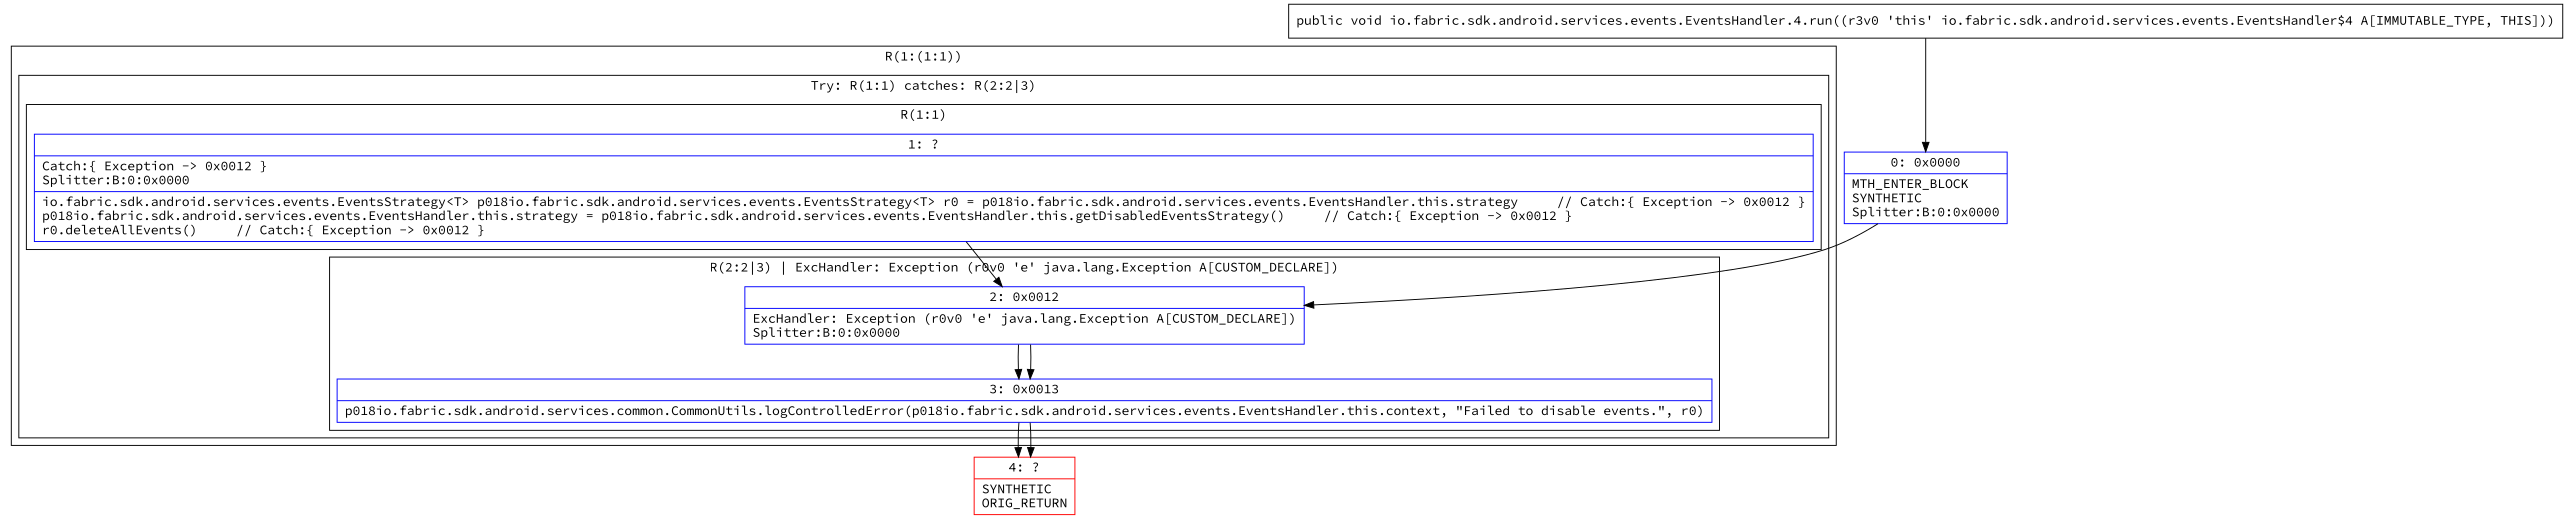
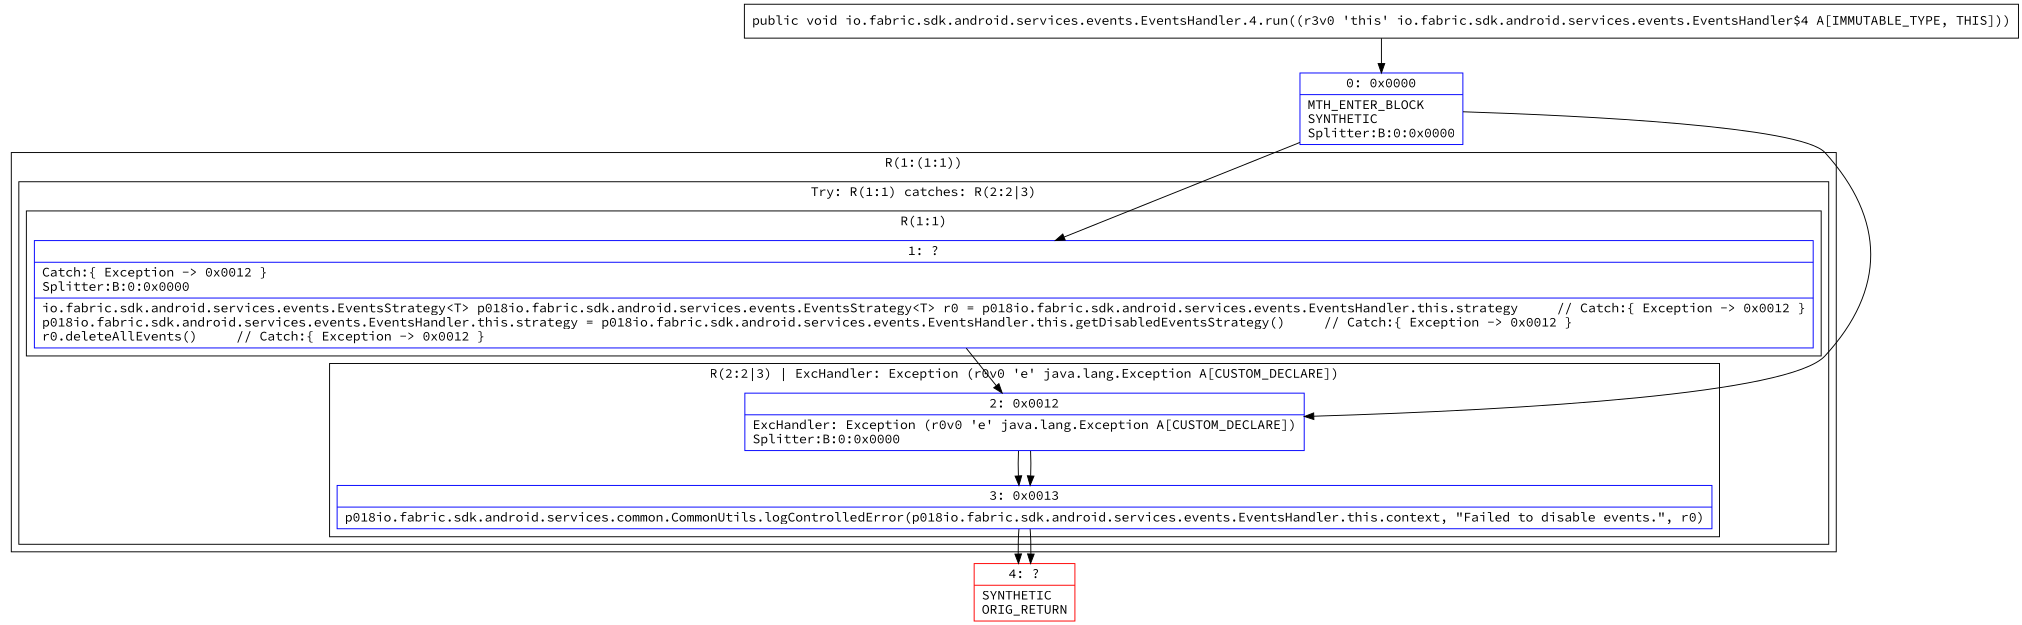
none -> (1182, 190)
